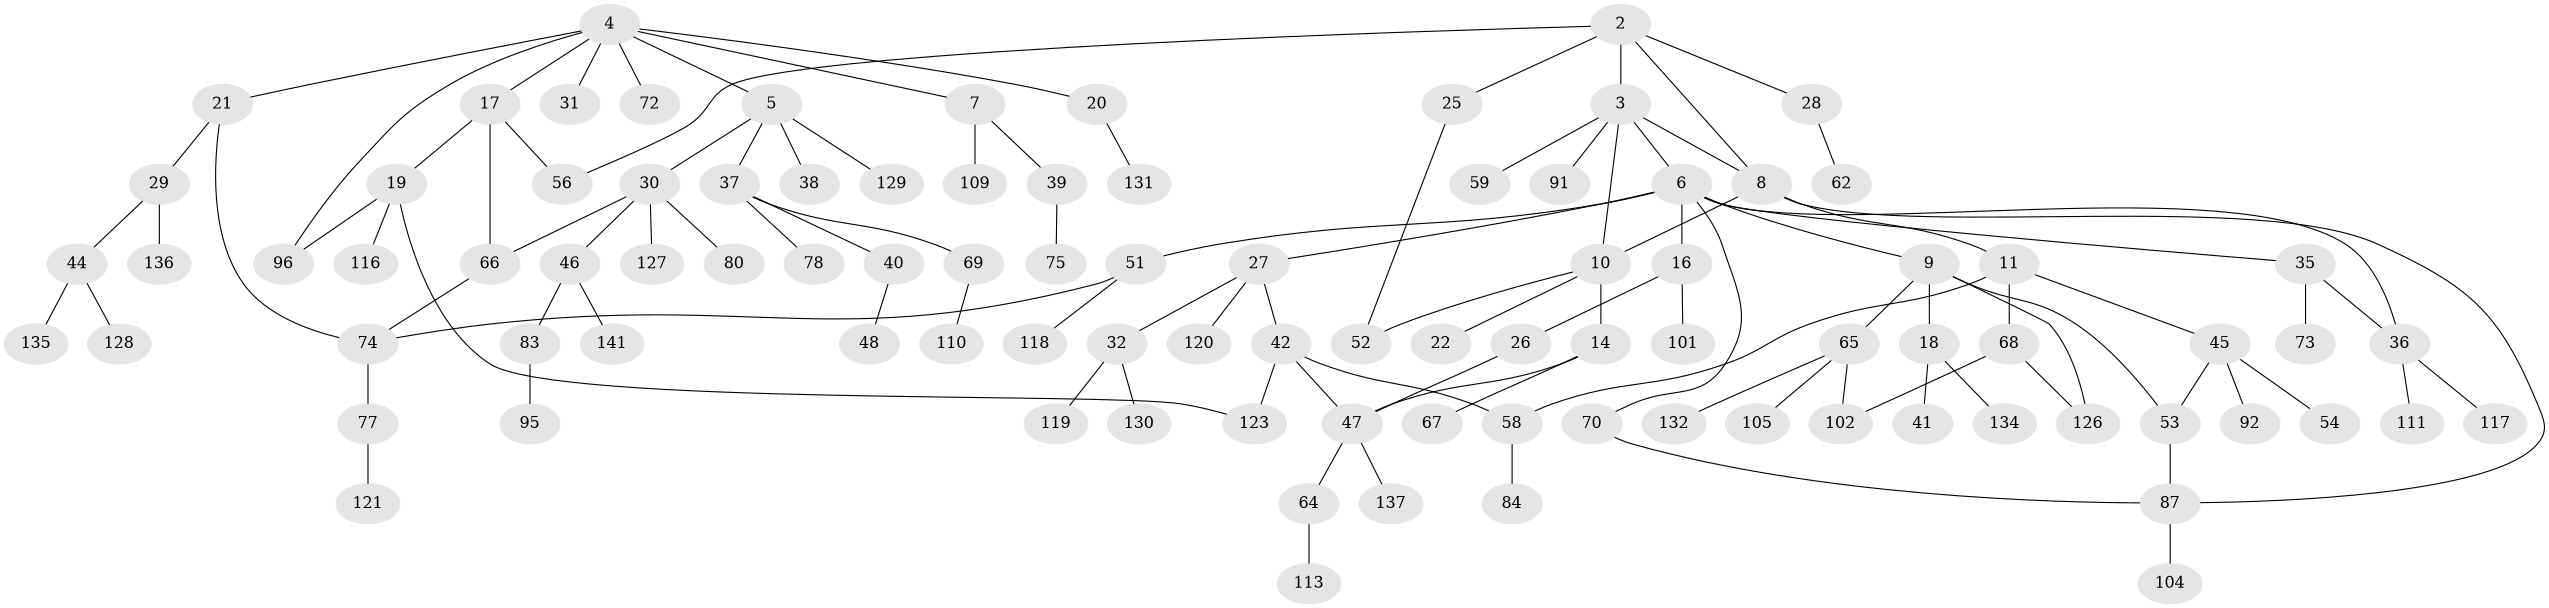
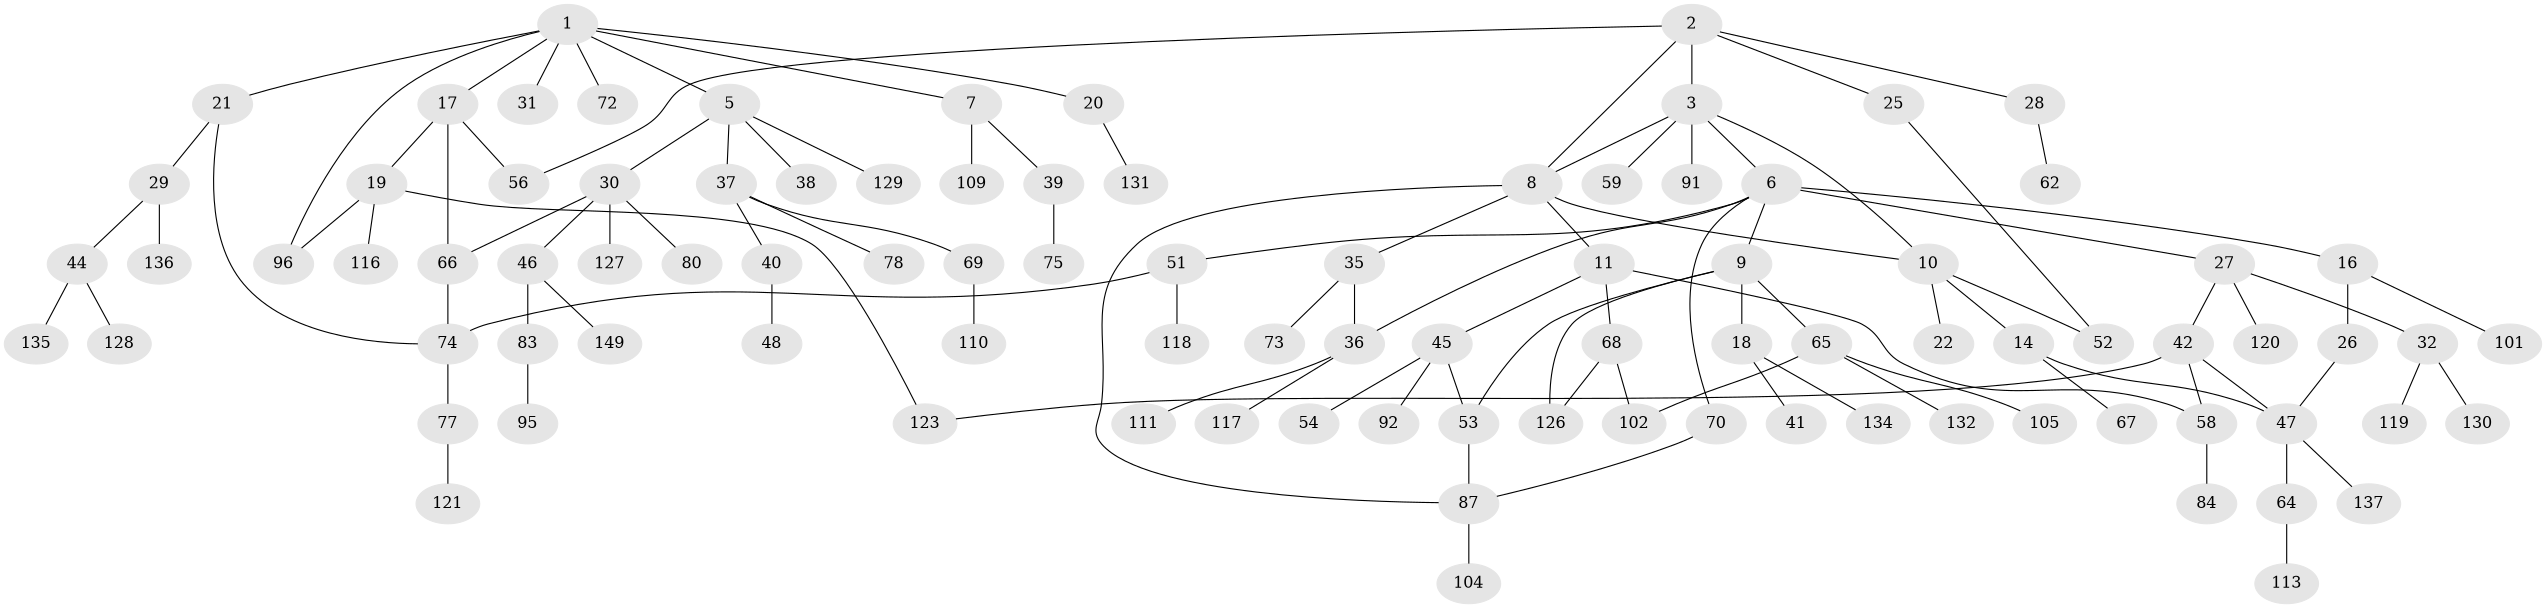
(610, 24) -> (568, 24)
(1989, 236) -> (1443, 224)
(612, 344) -> (610, 344)
